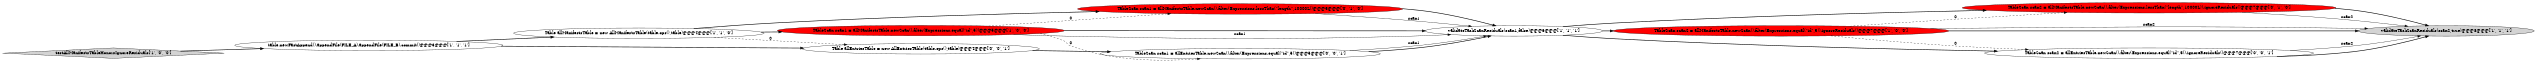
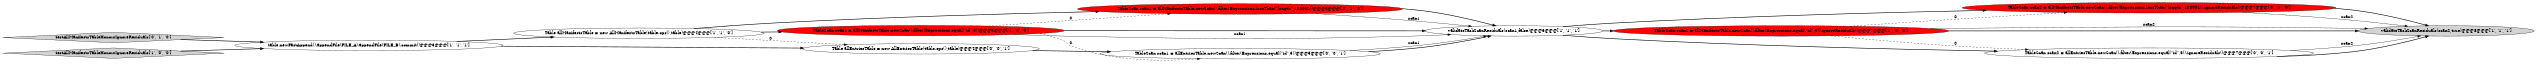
none -> (113, 38)
